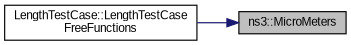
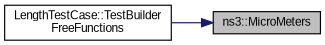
(101, 23) -> (88, 23)
